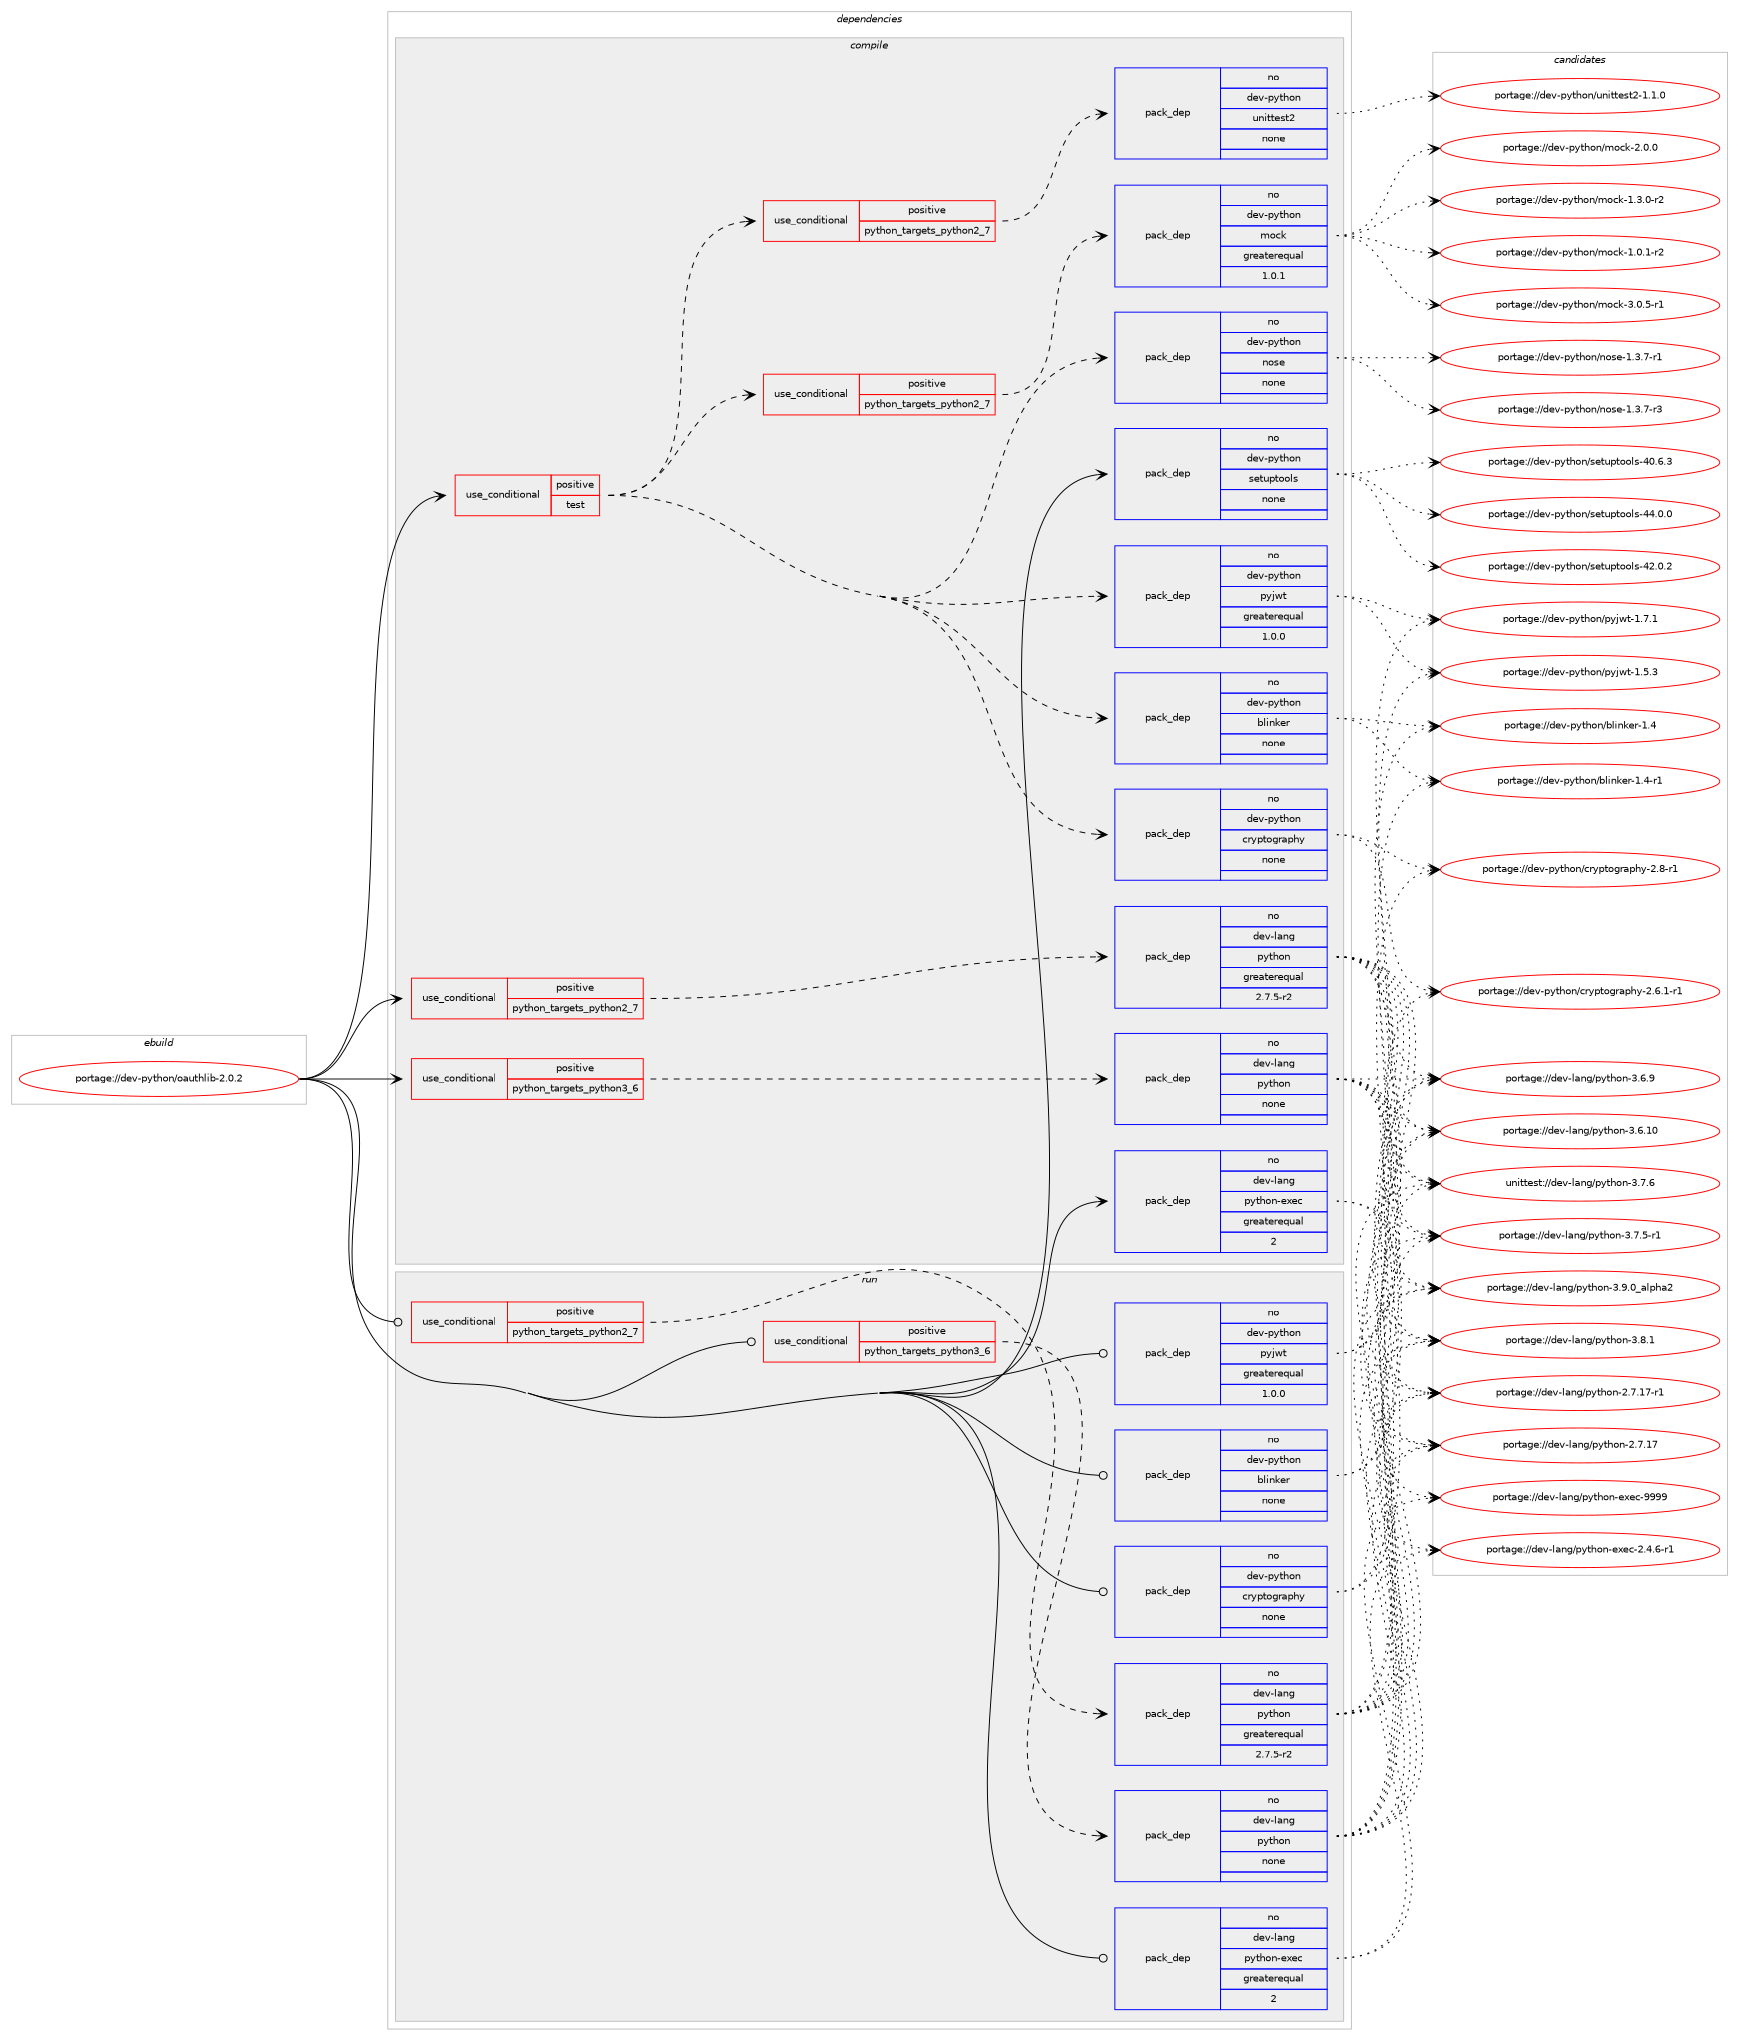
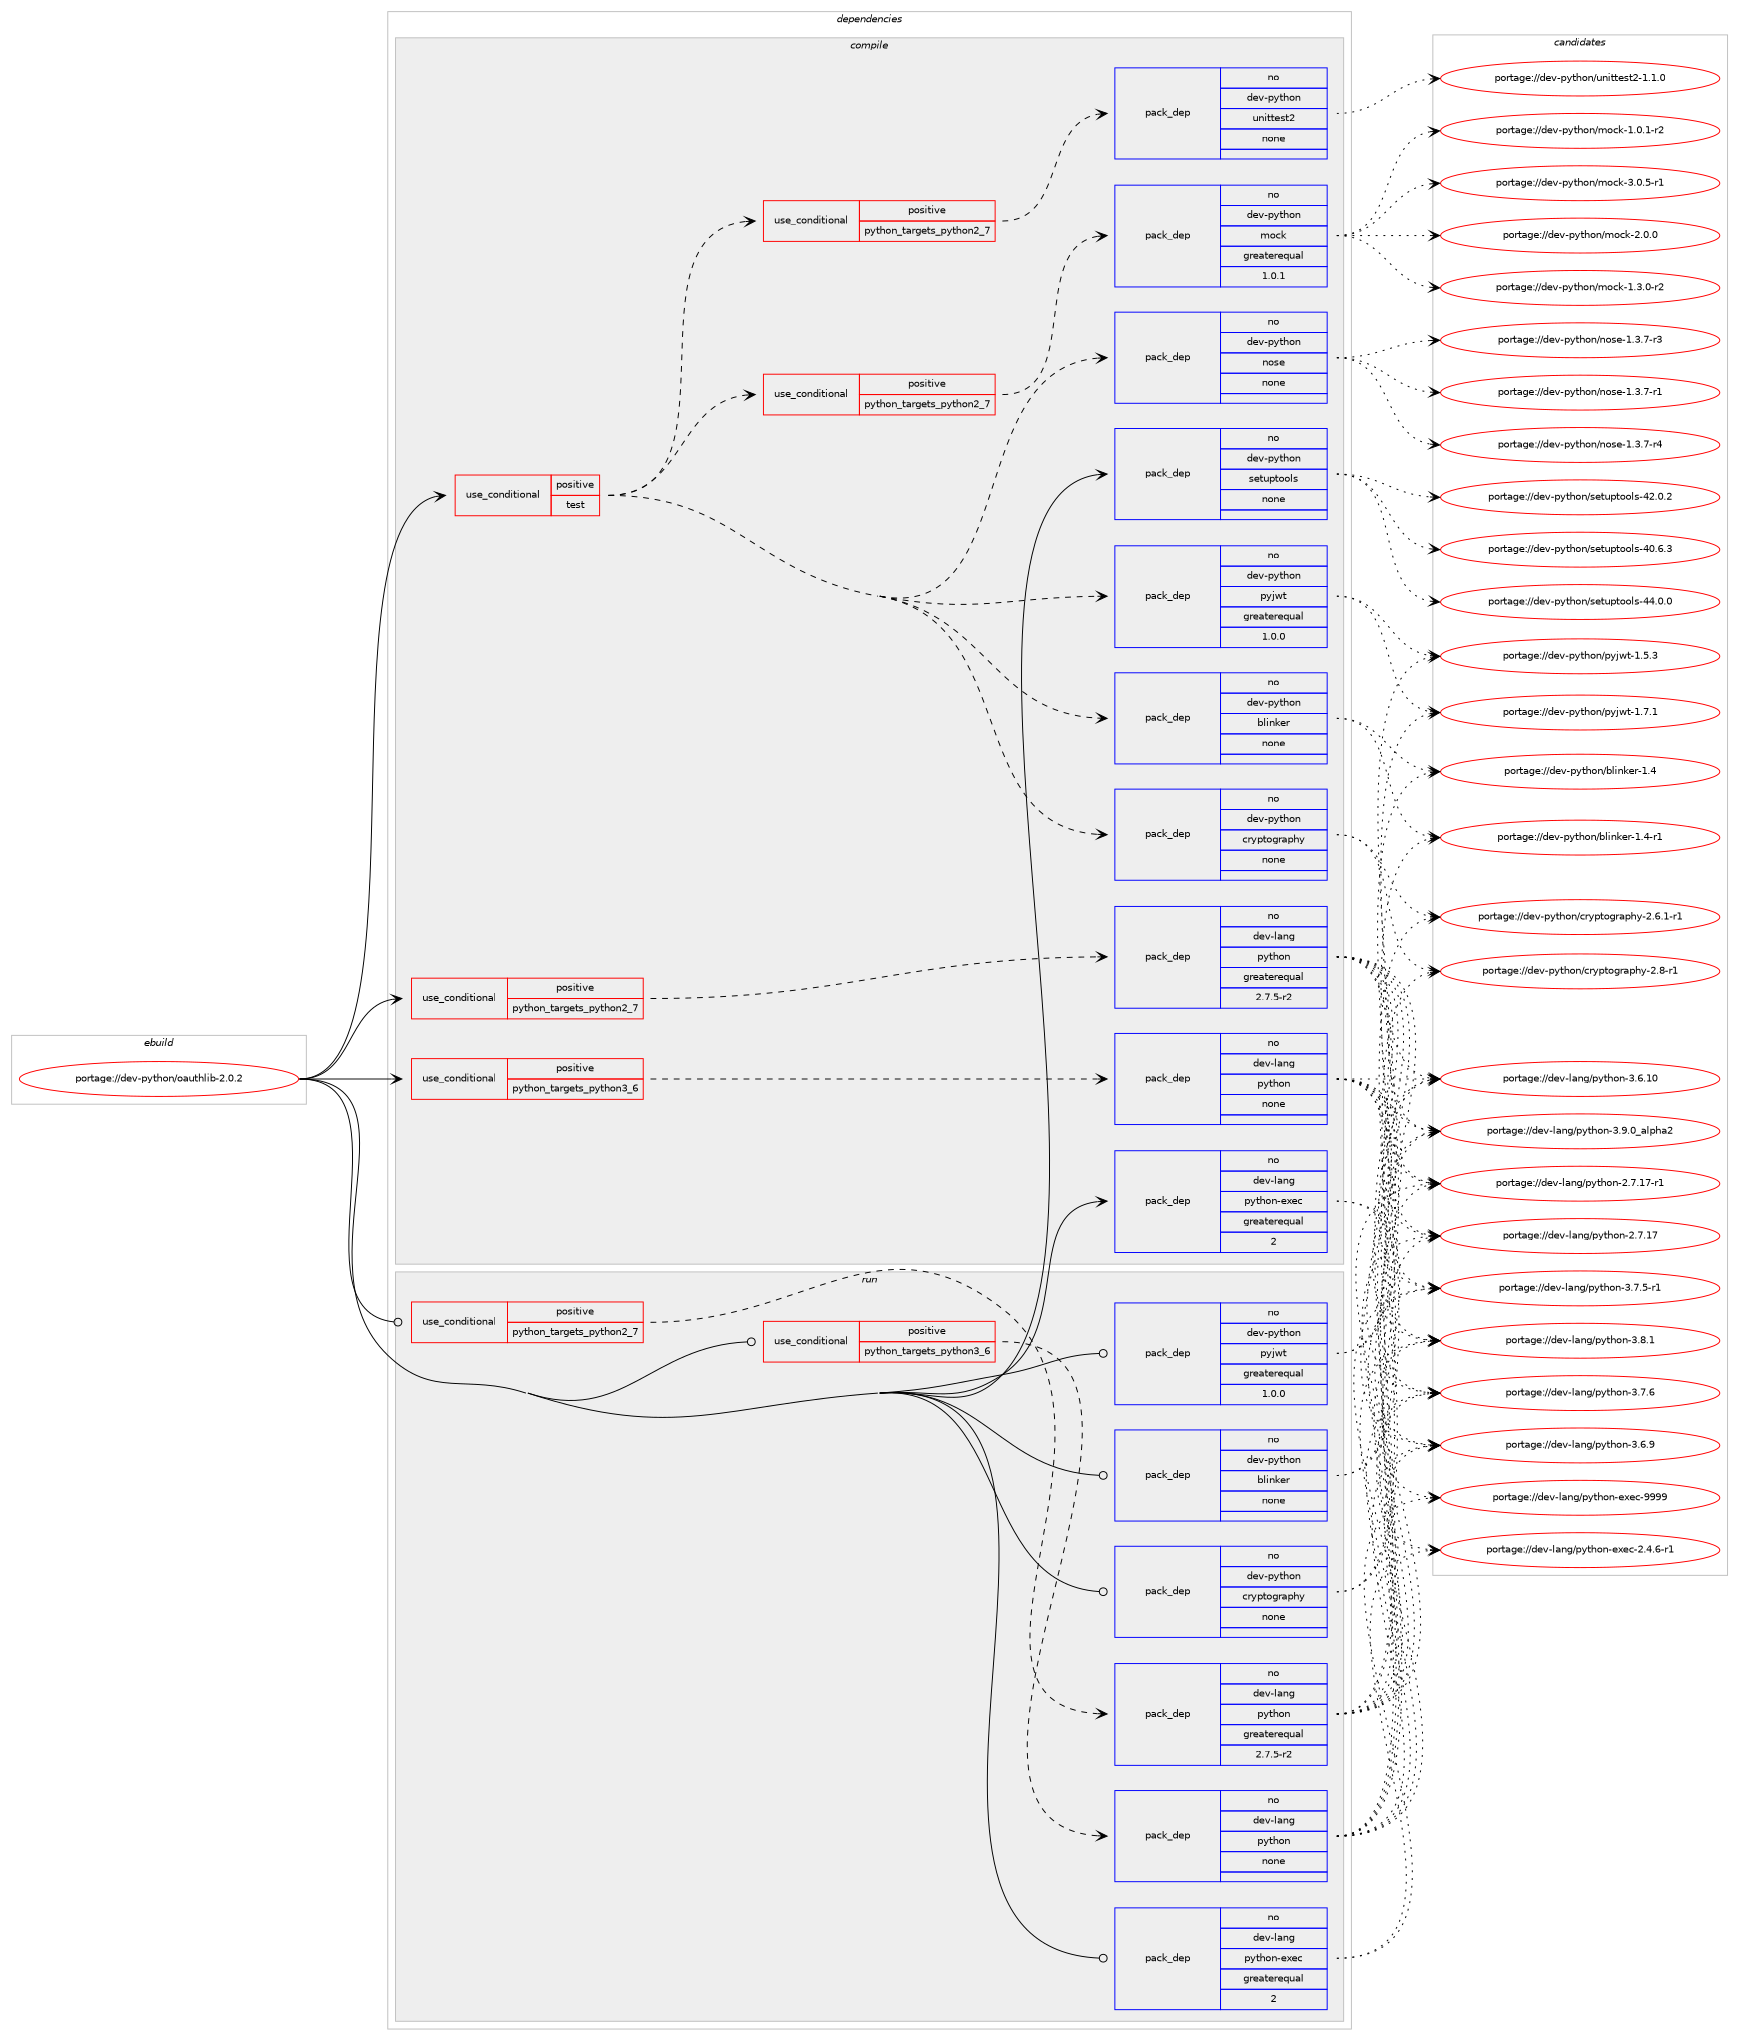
none -> (1580, 445)
(1580, 1184) -> (1580, 1393)
